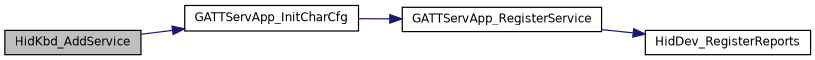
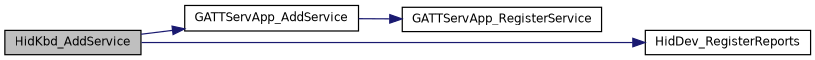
(272, 18) -> (272, 18)
(617, 31) -> (387, 43)
